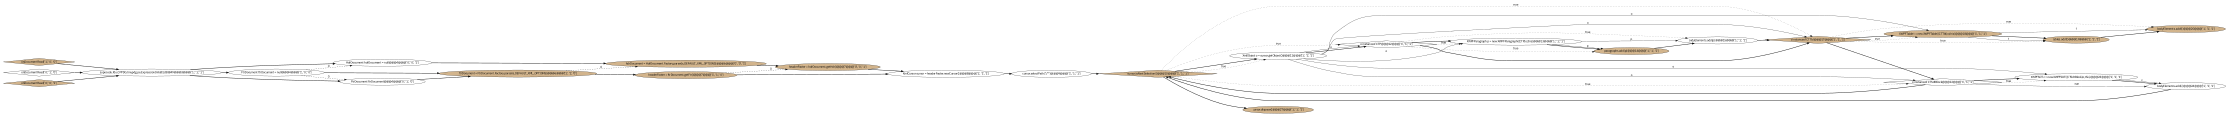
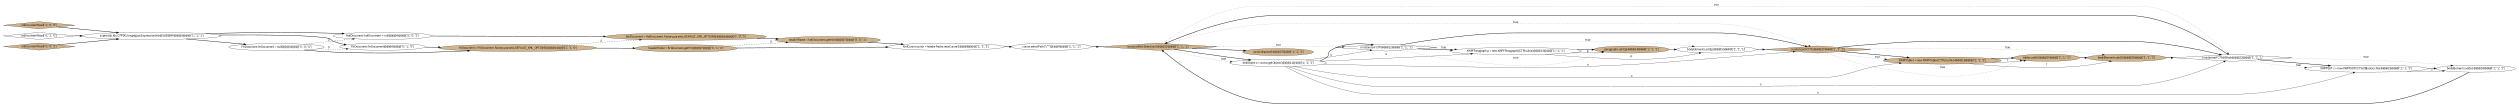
none -> (2169, 58)
(2059, 86) -> (2369, 60)
